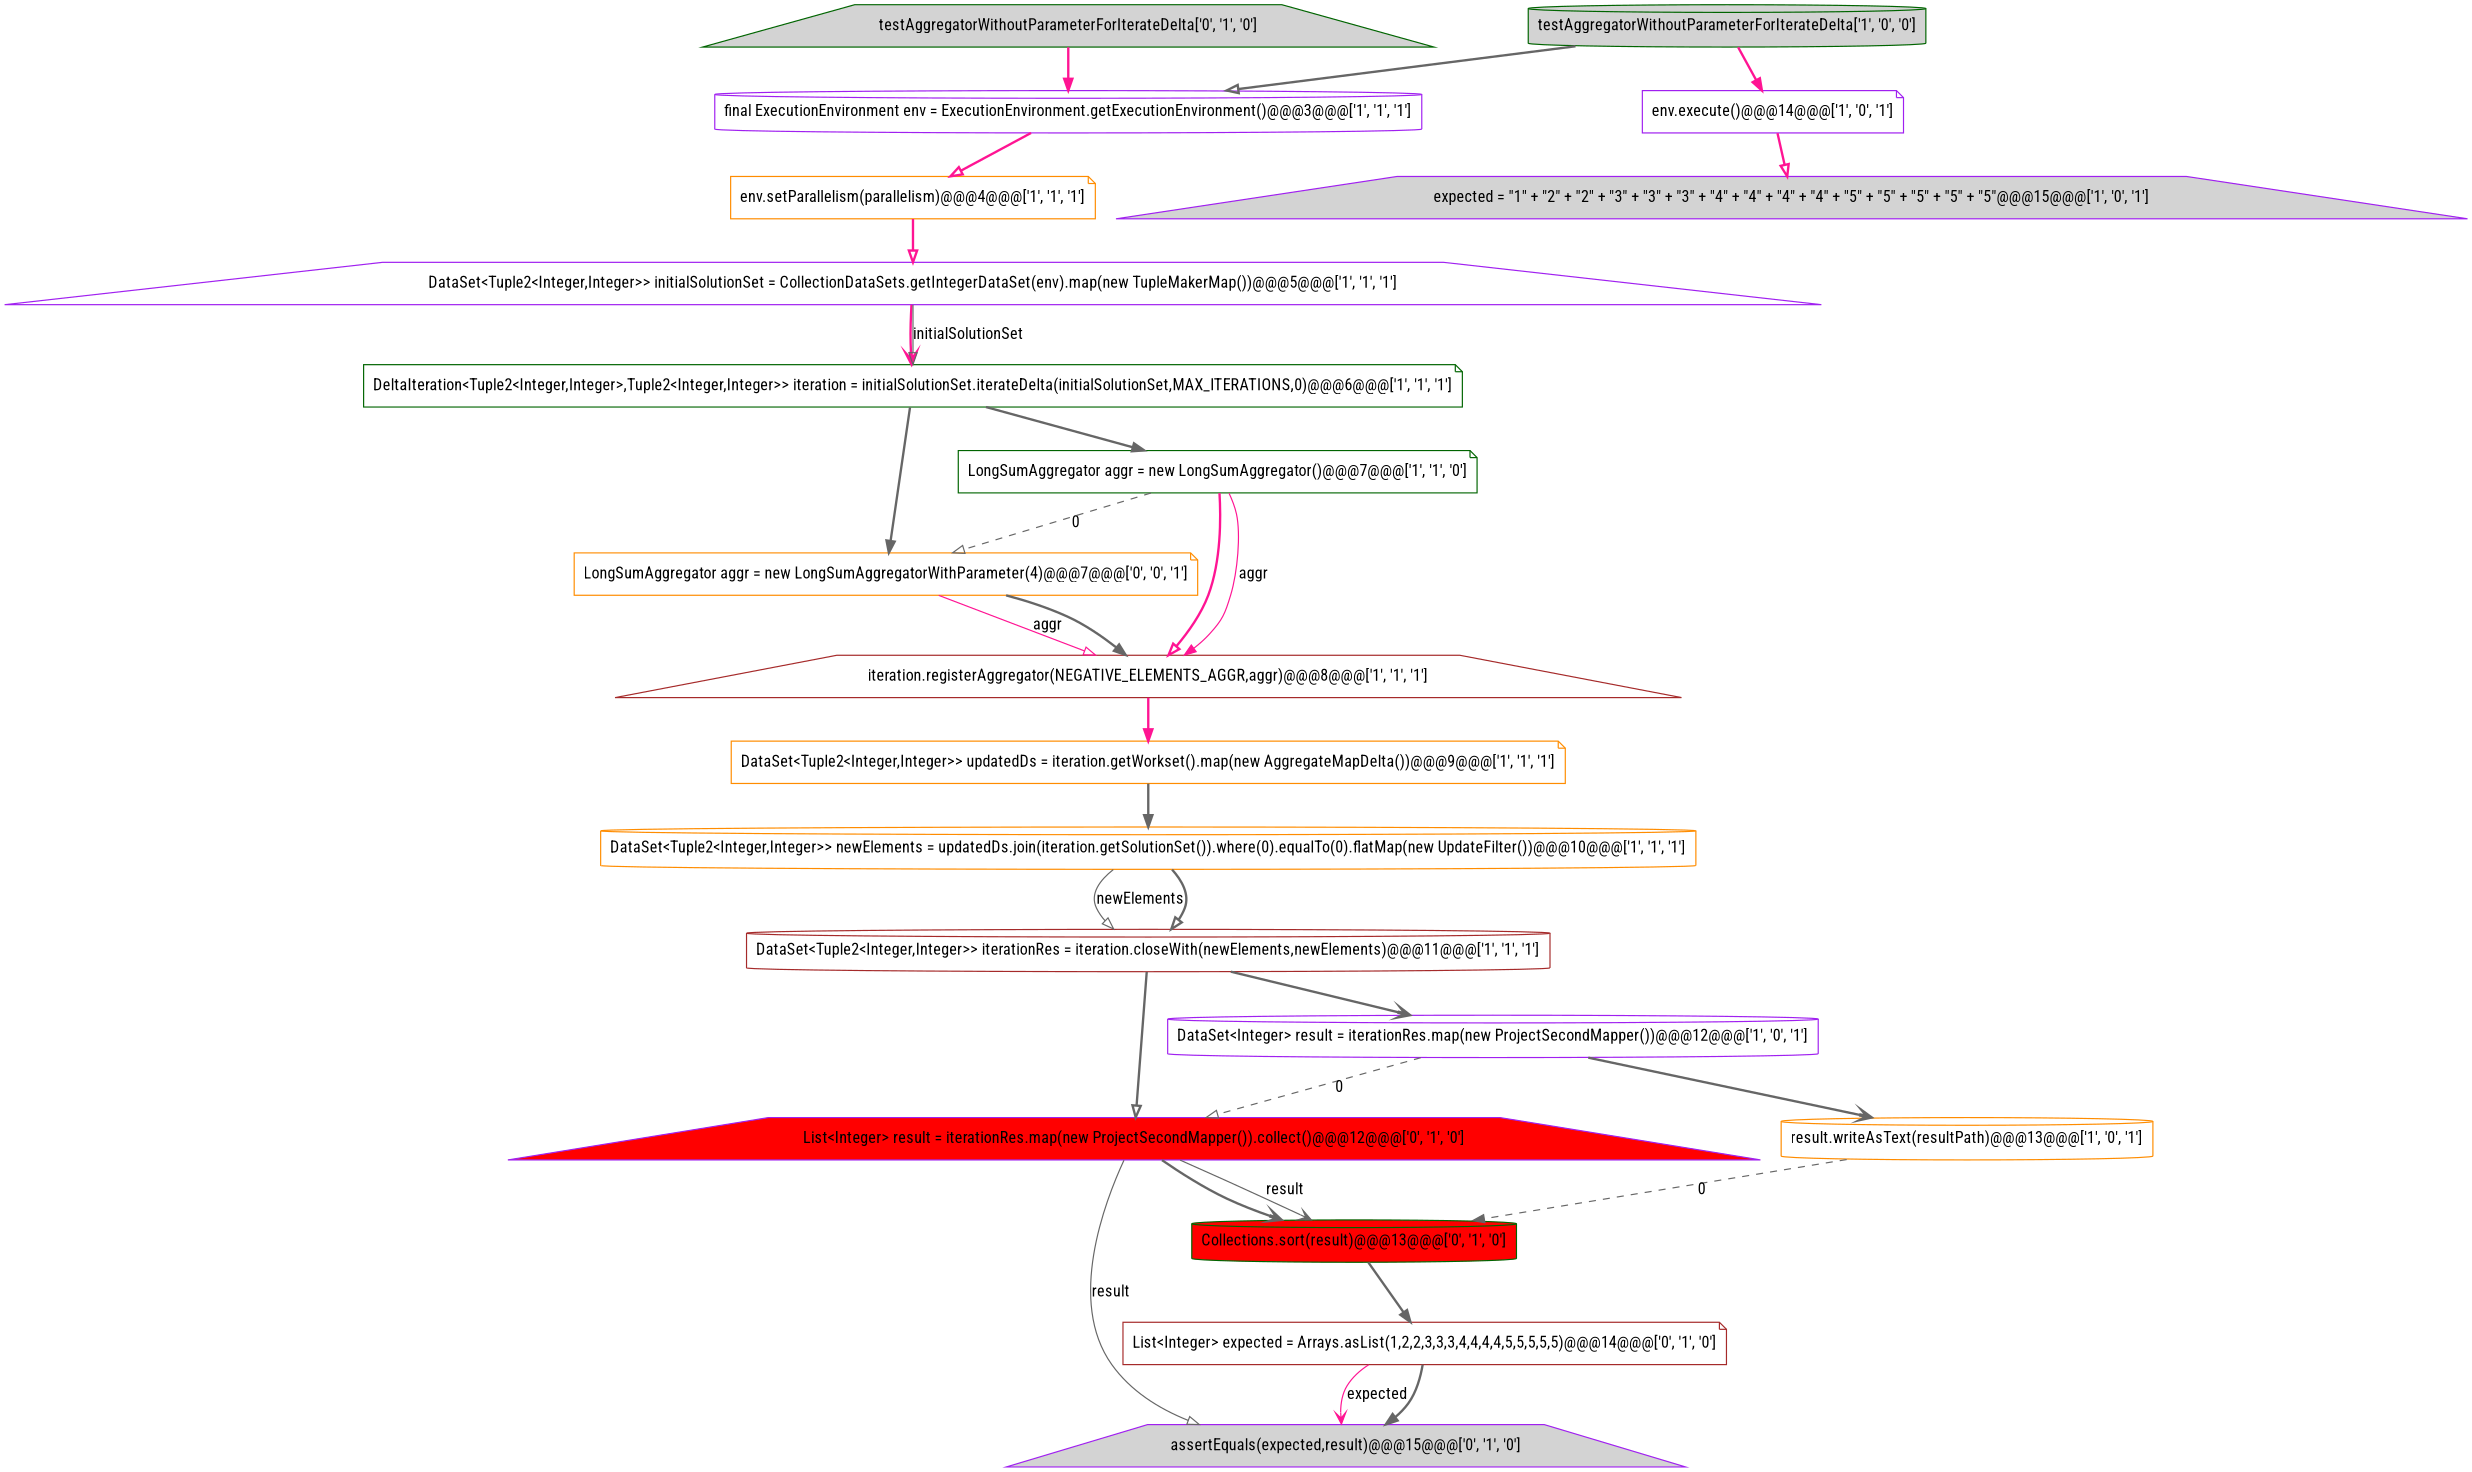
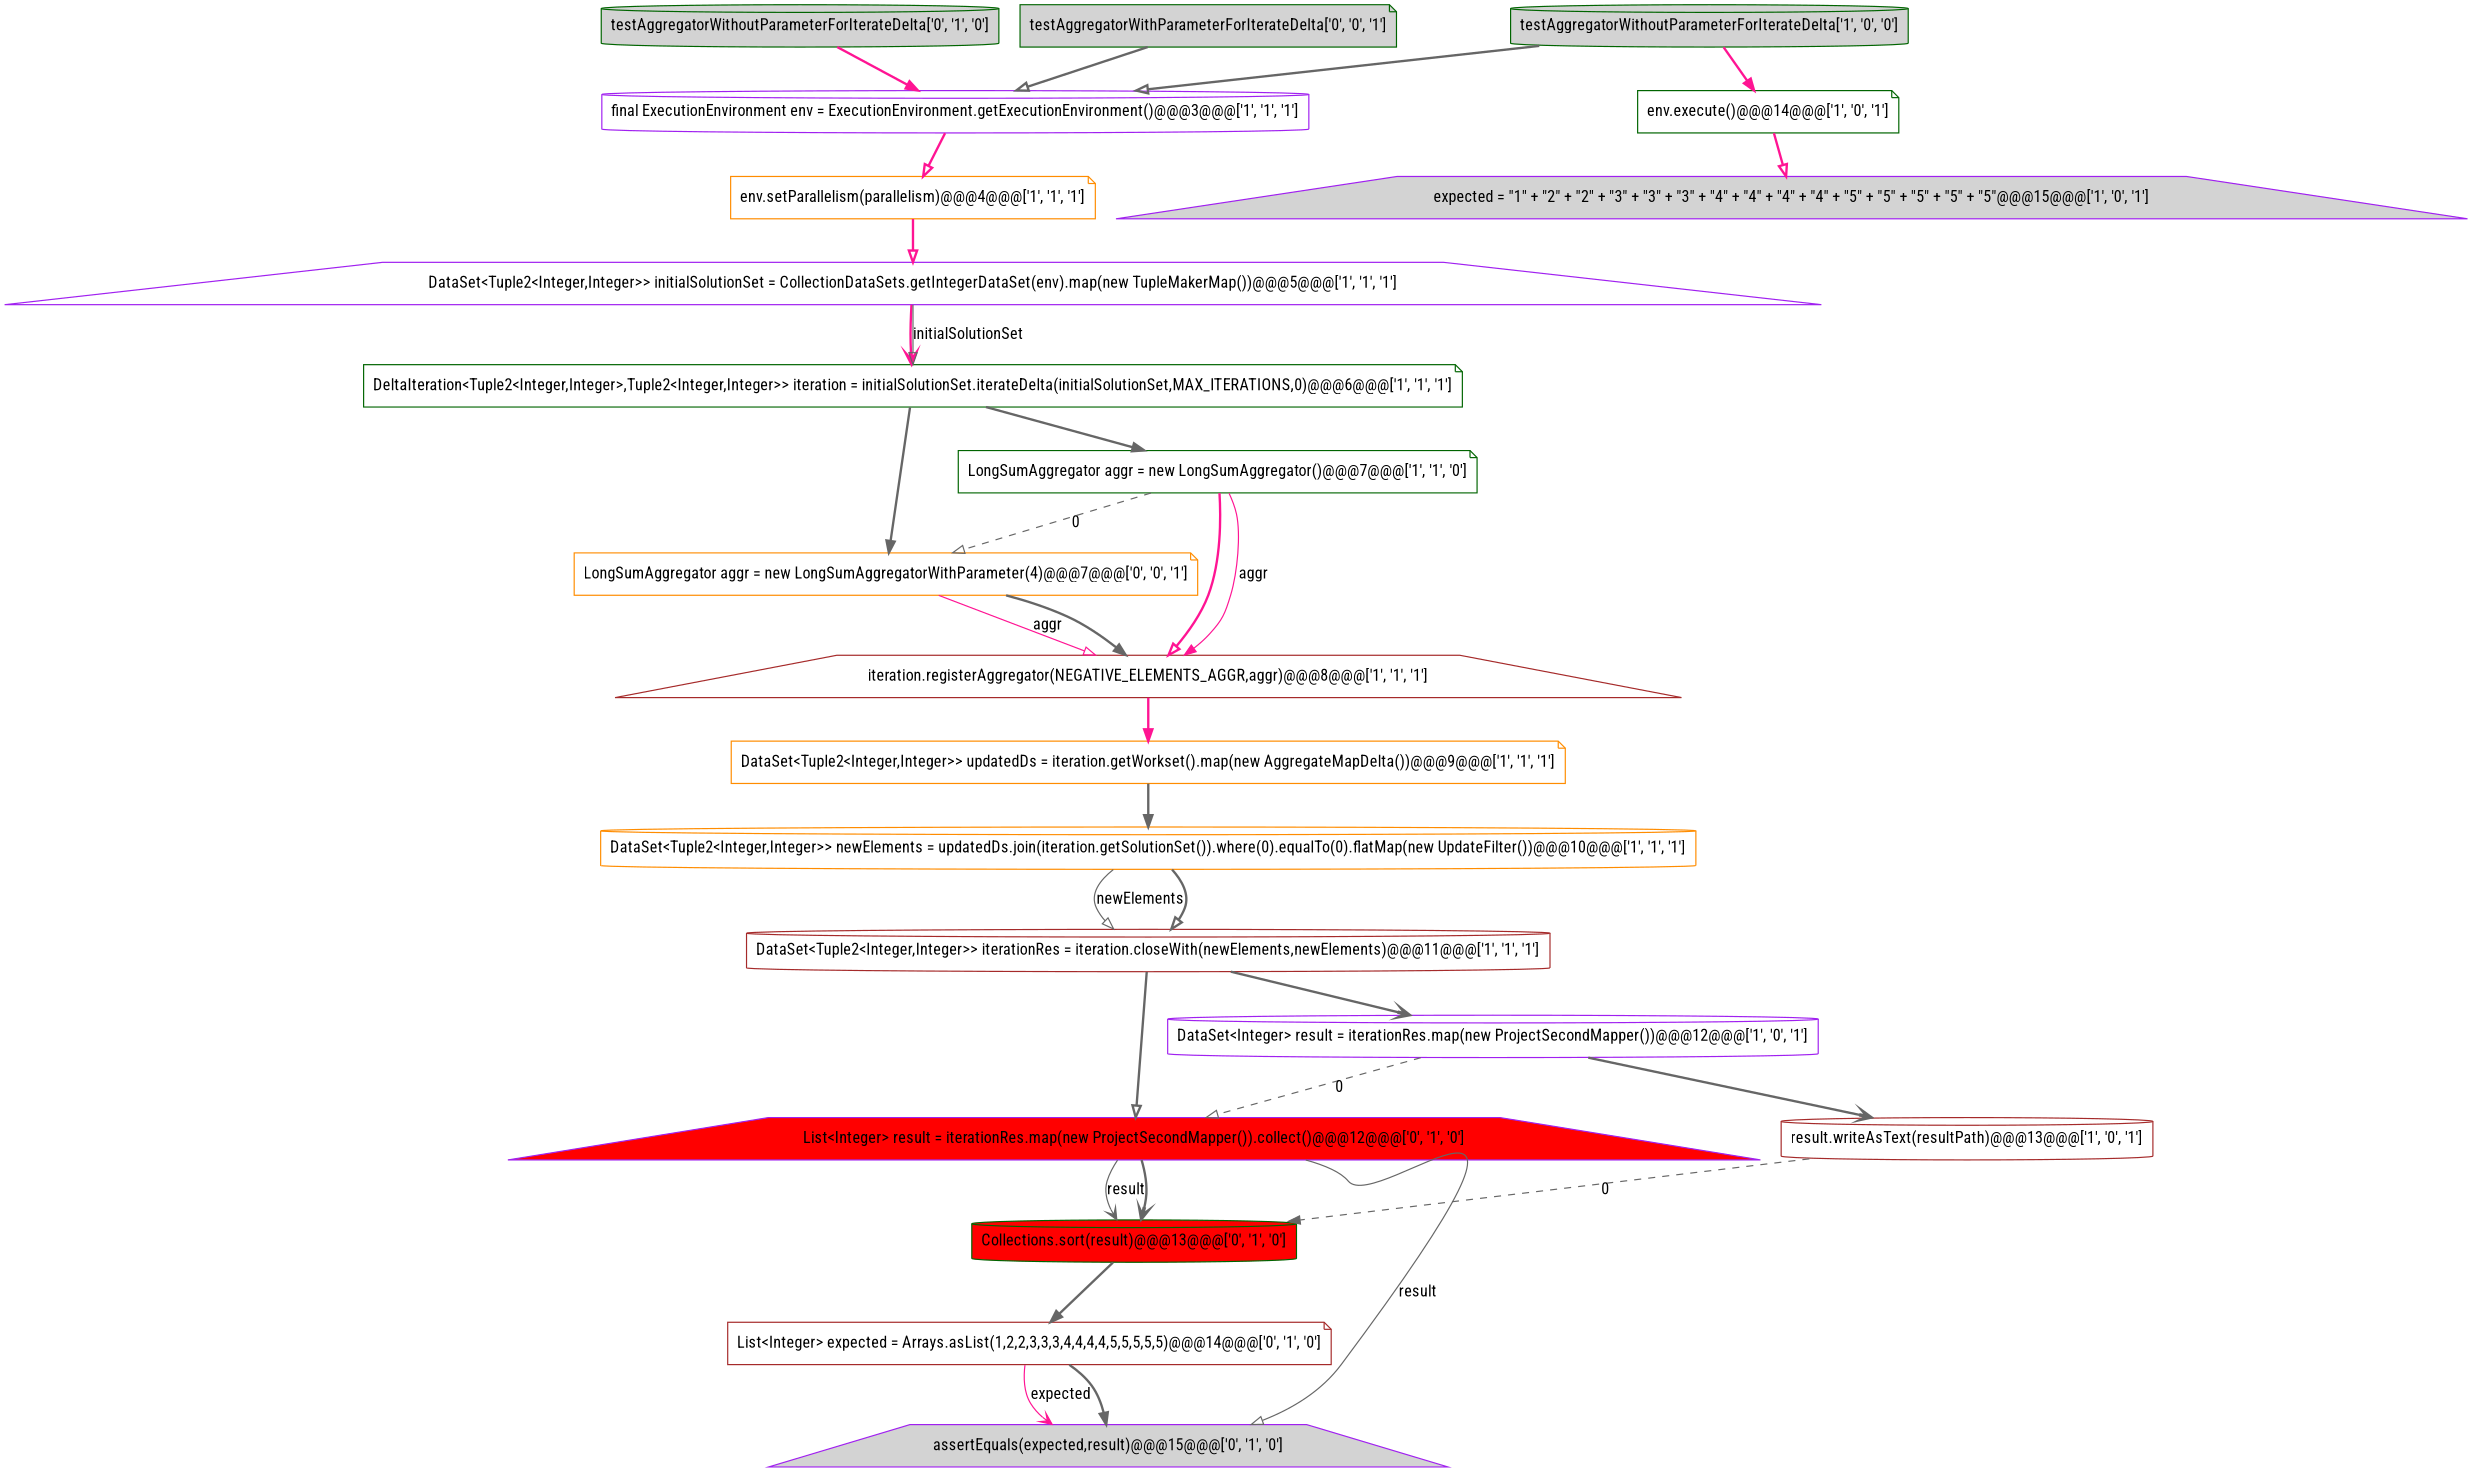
(1068, 26) -> (800, 26)
none -> (1208, 26)
(1773, 112) -> (1768, 112)
(1967, 1139) -> (1967, 1139)
